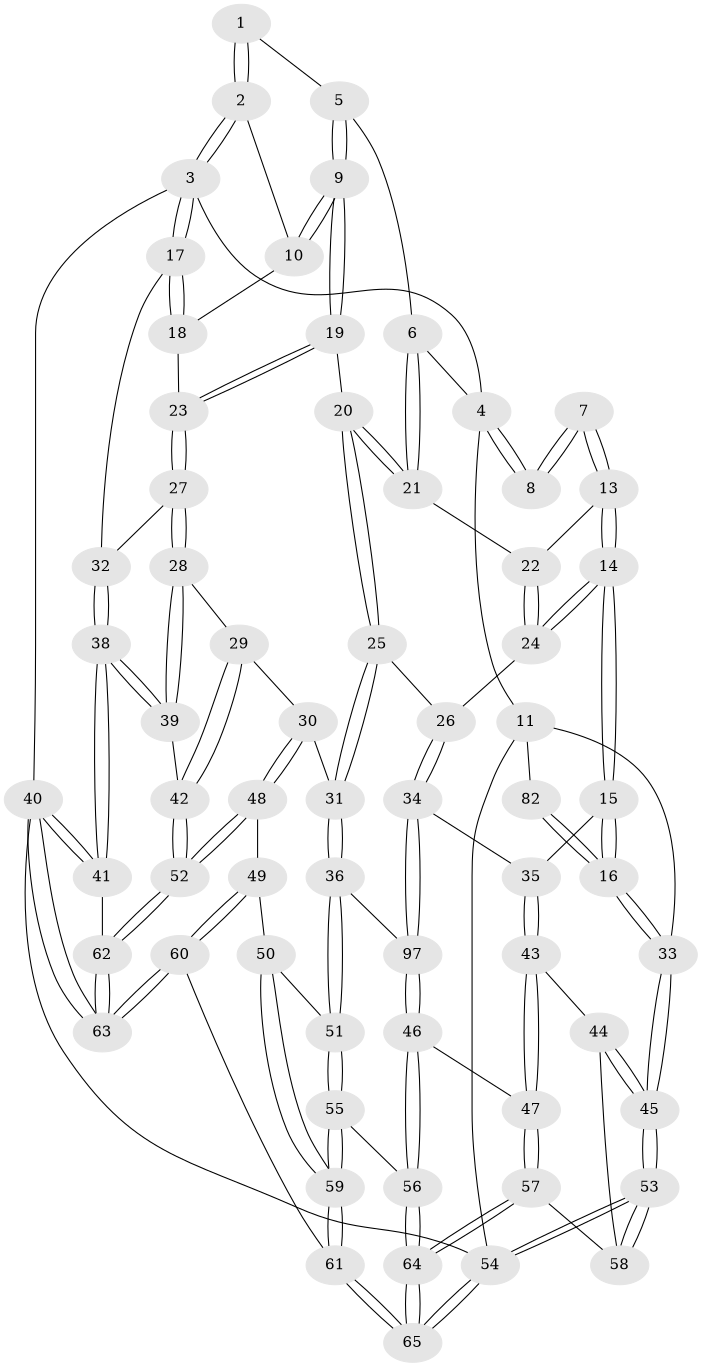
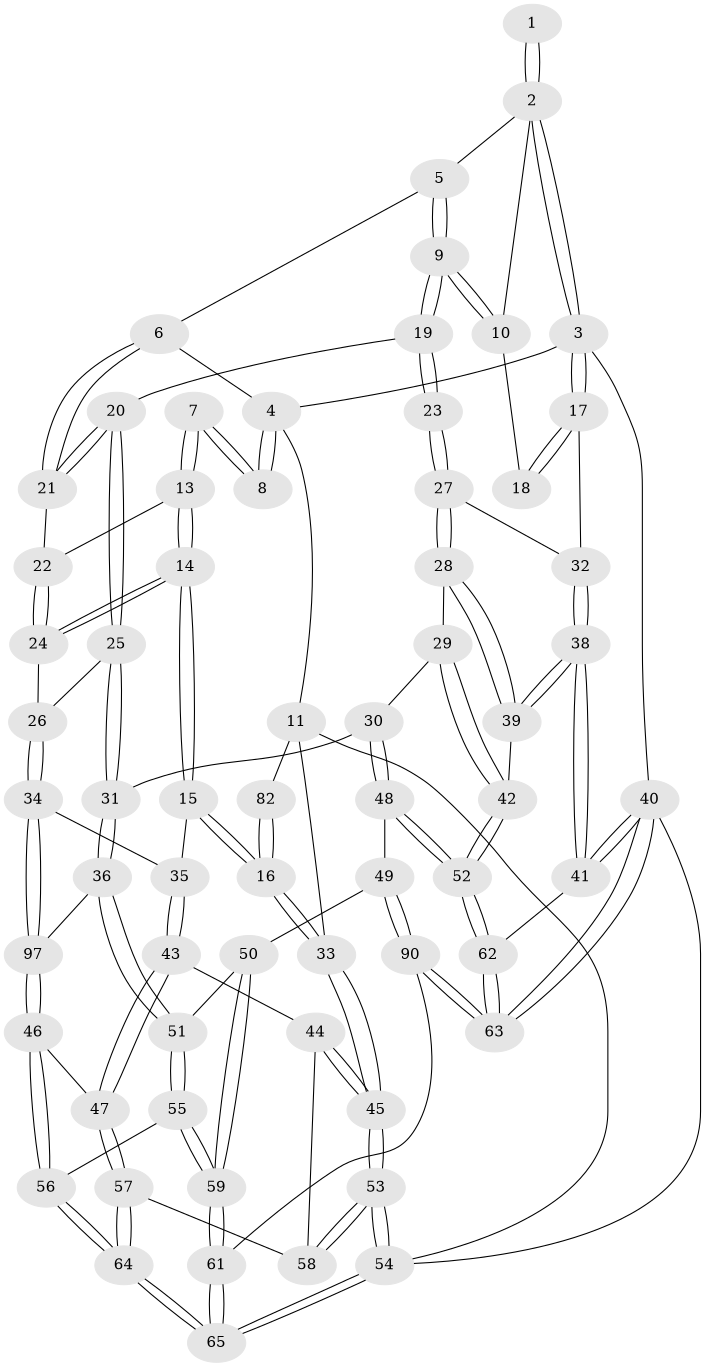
(291, 63) -> (486, 140)
(178, 373) -> none
(180, 955) -> (411, 955)
